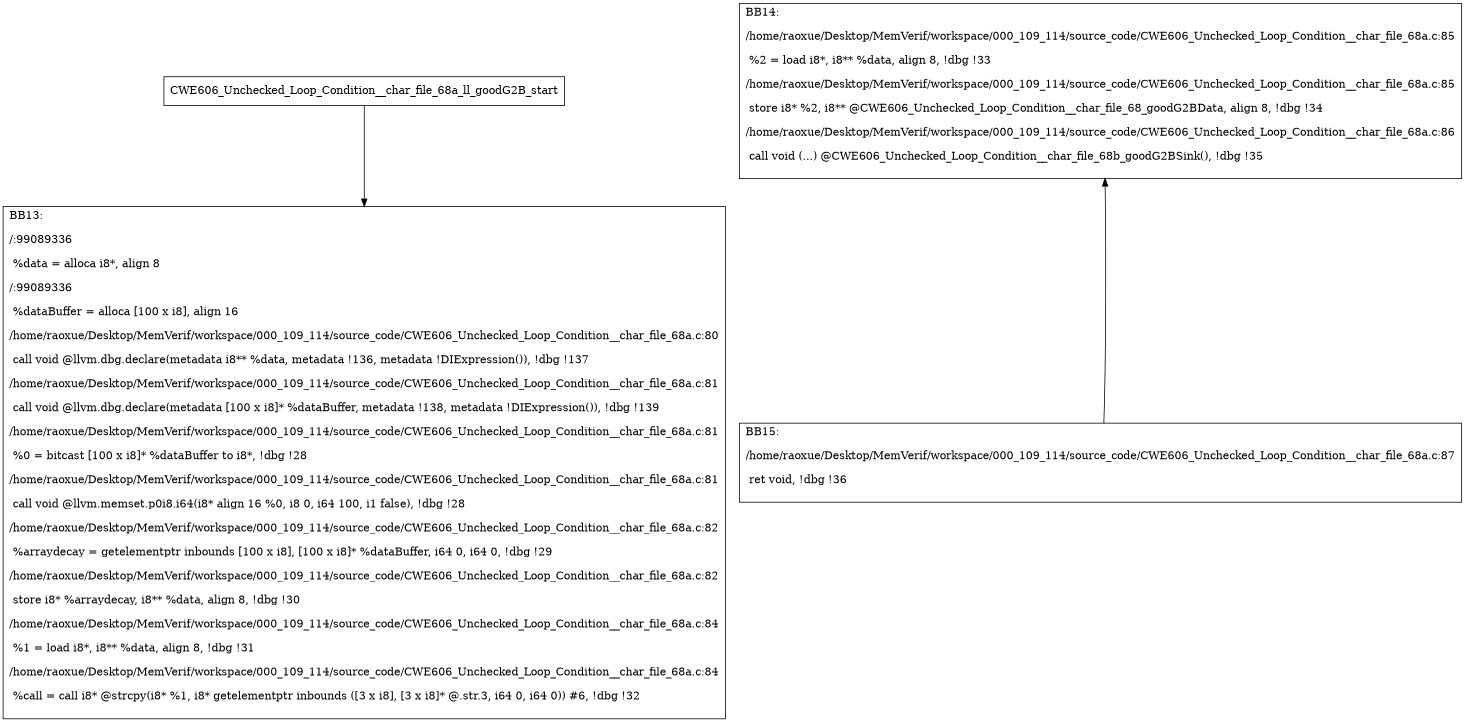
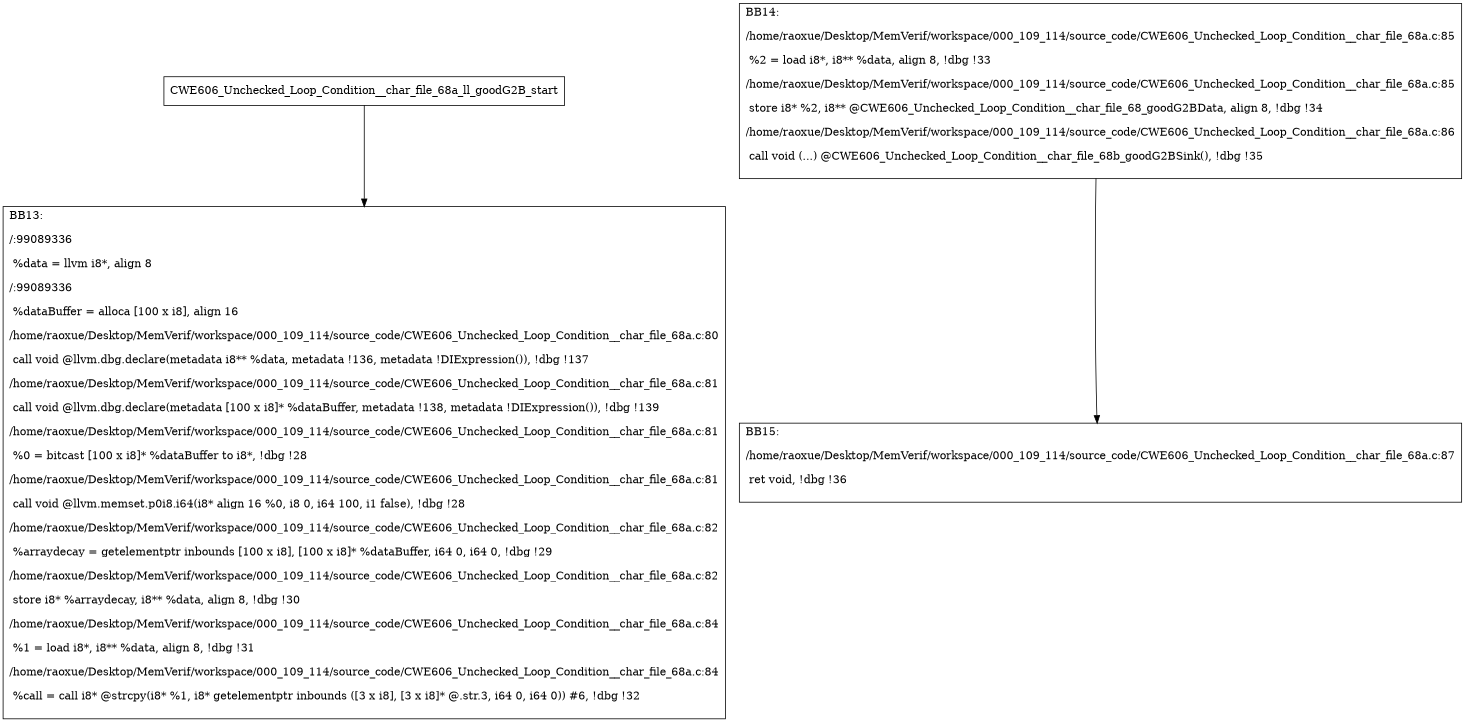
(85, 264) -> (81, 264)
(1106, 305) -> (1095, 297)
